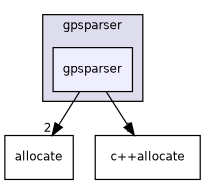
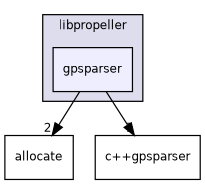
(93, 26) -> (93, 26)
(148, 157) -> (148, 157)
